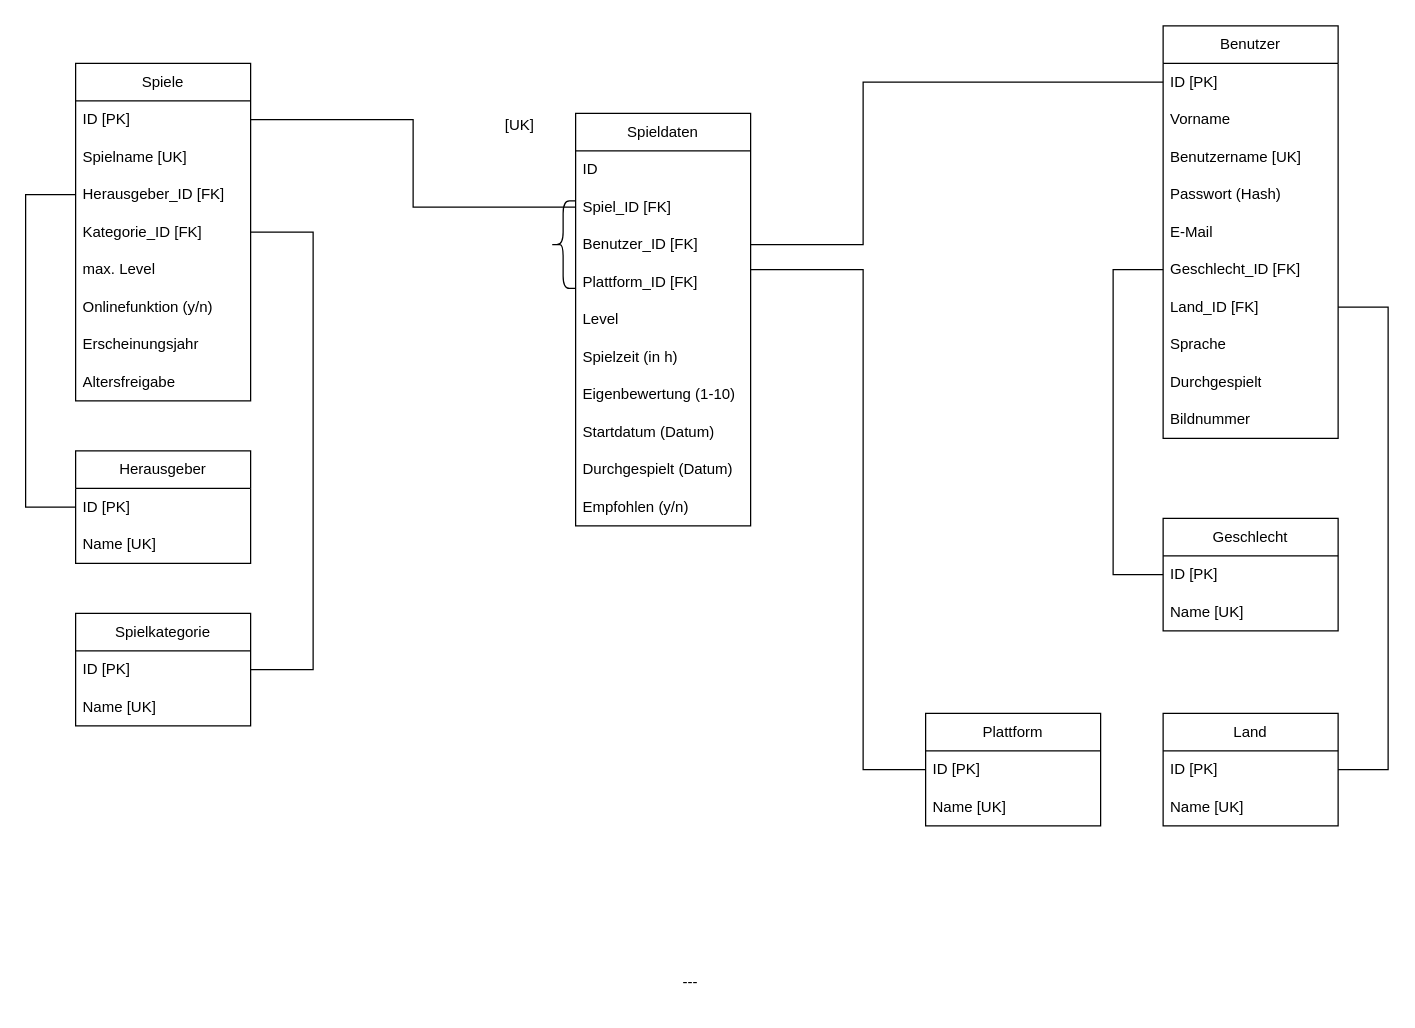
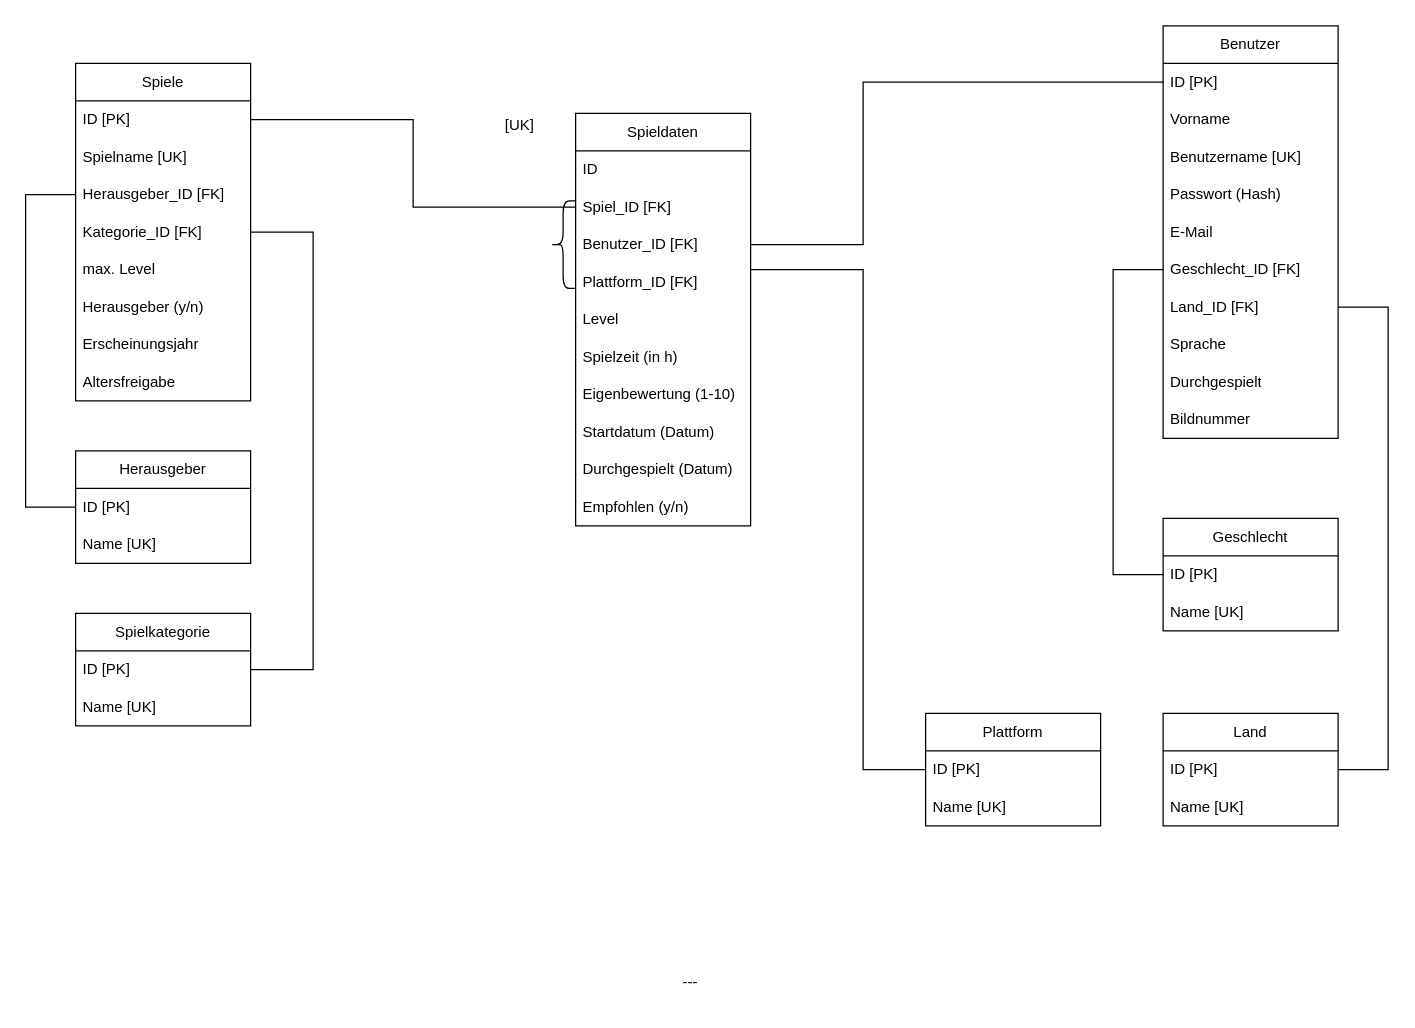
(159, 307) -> (153, 307)
